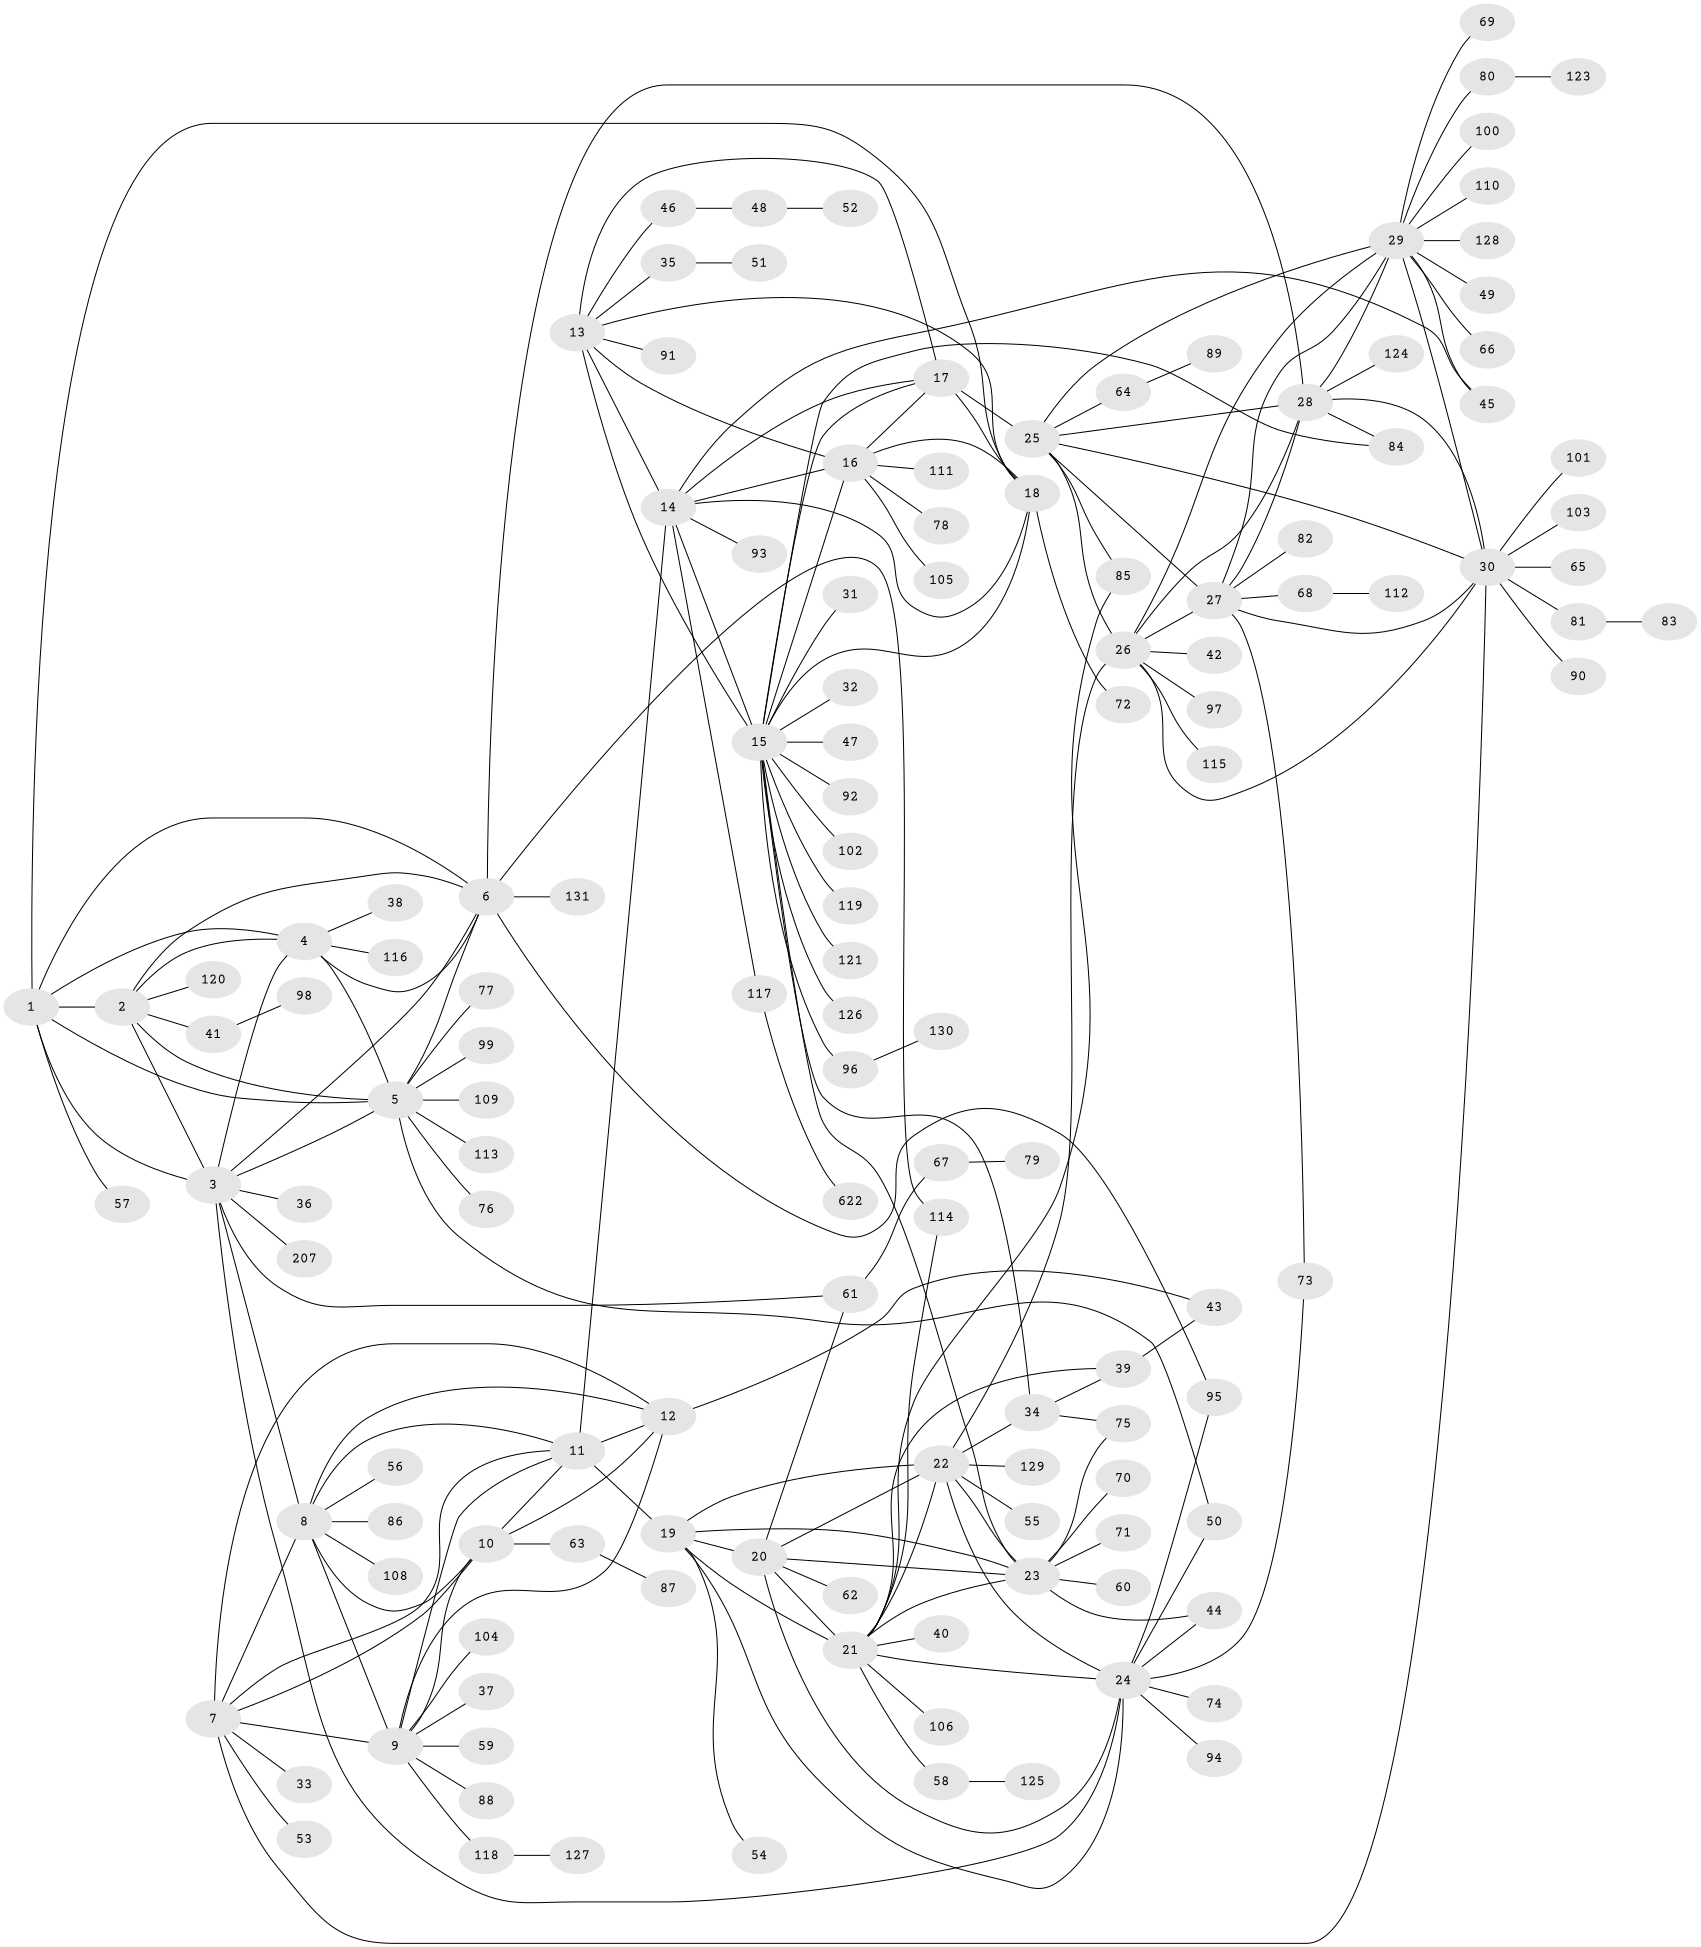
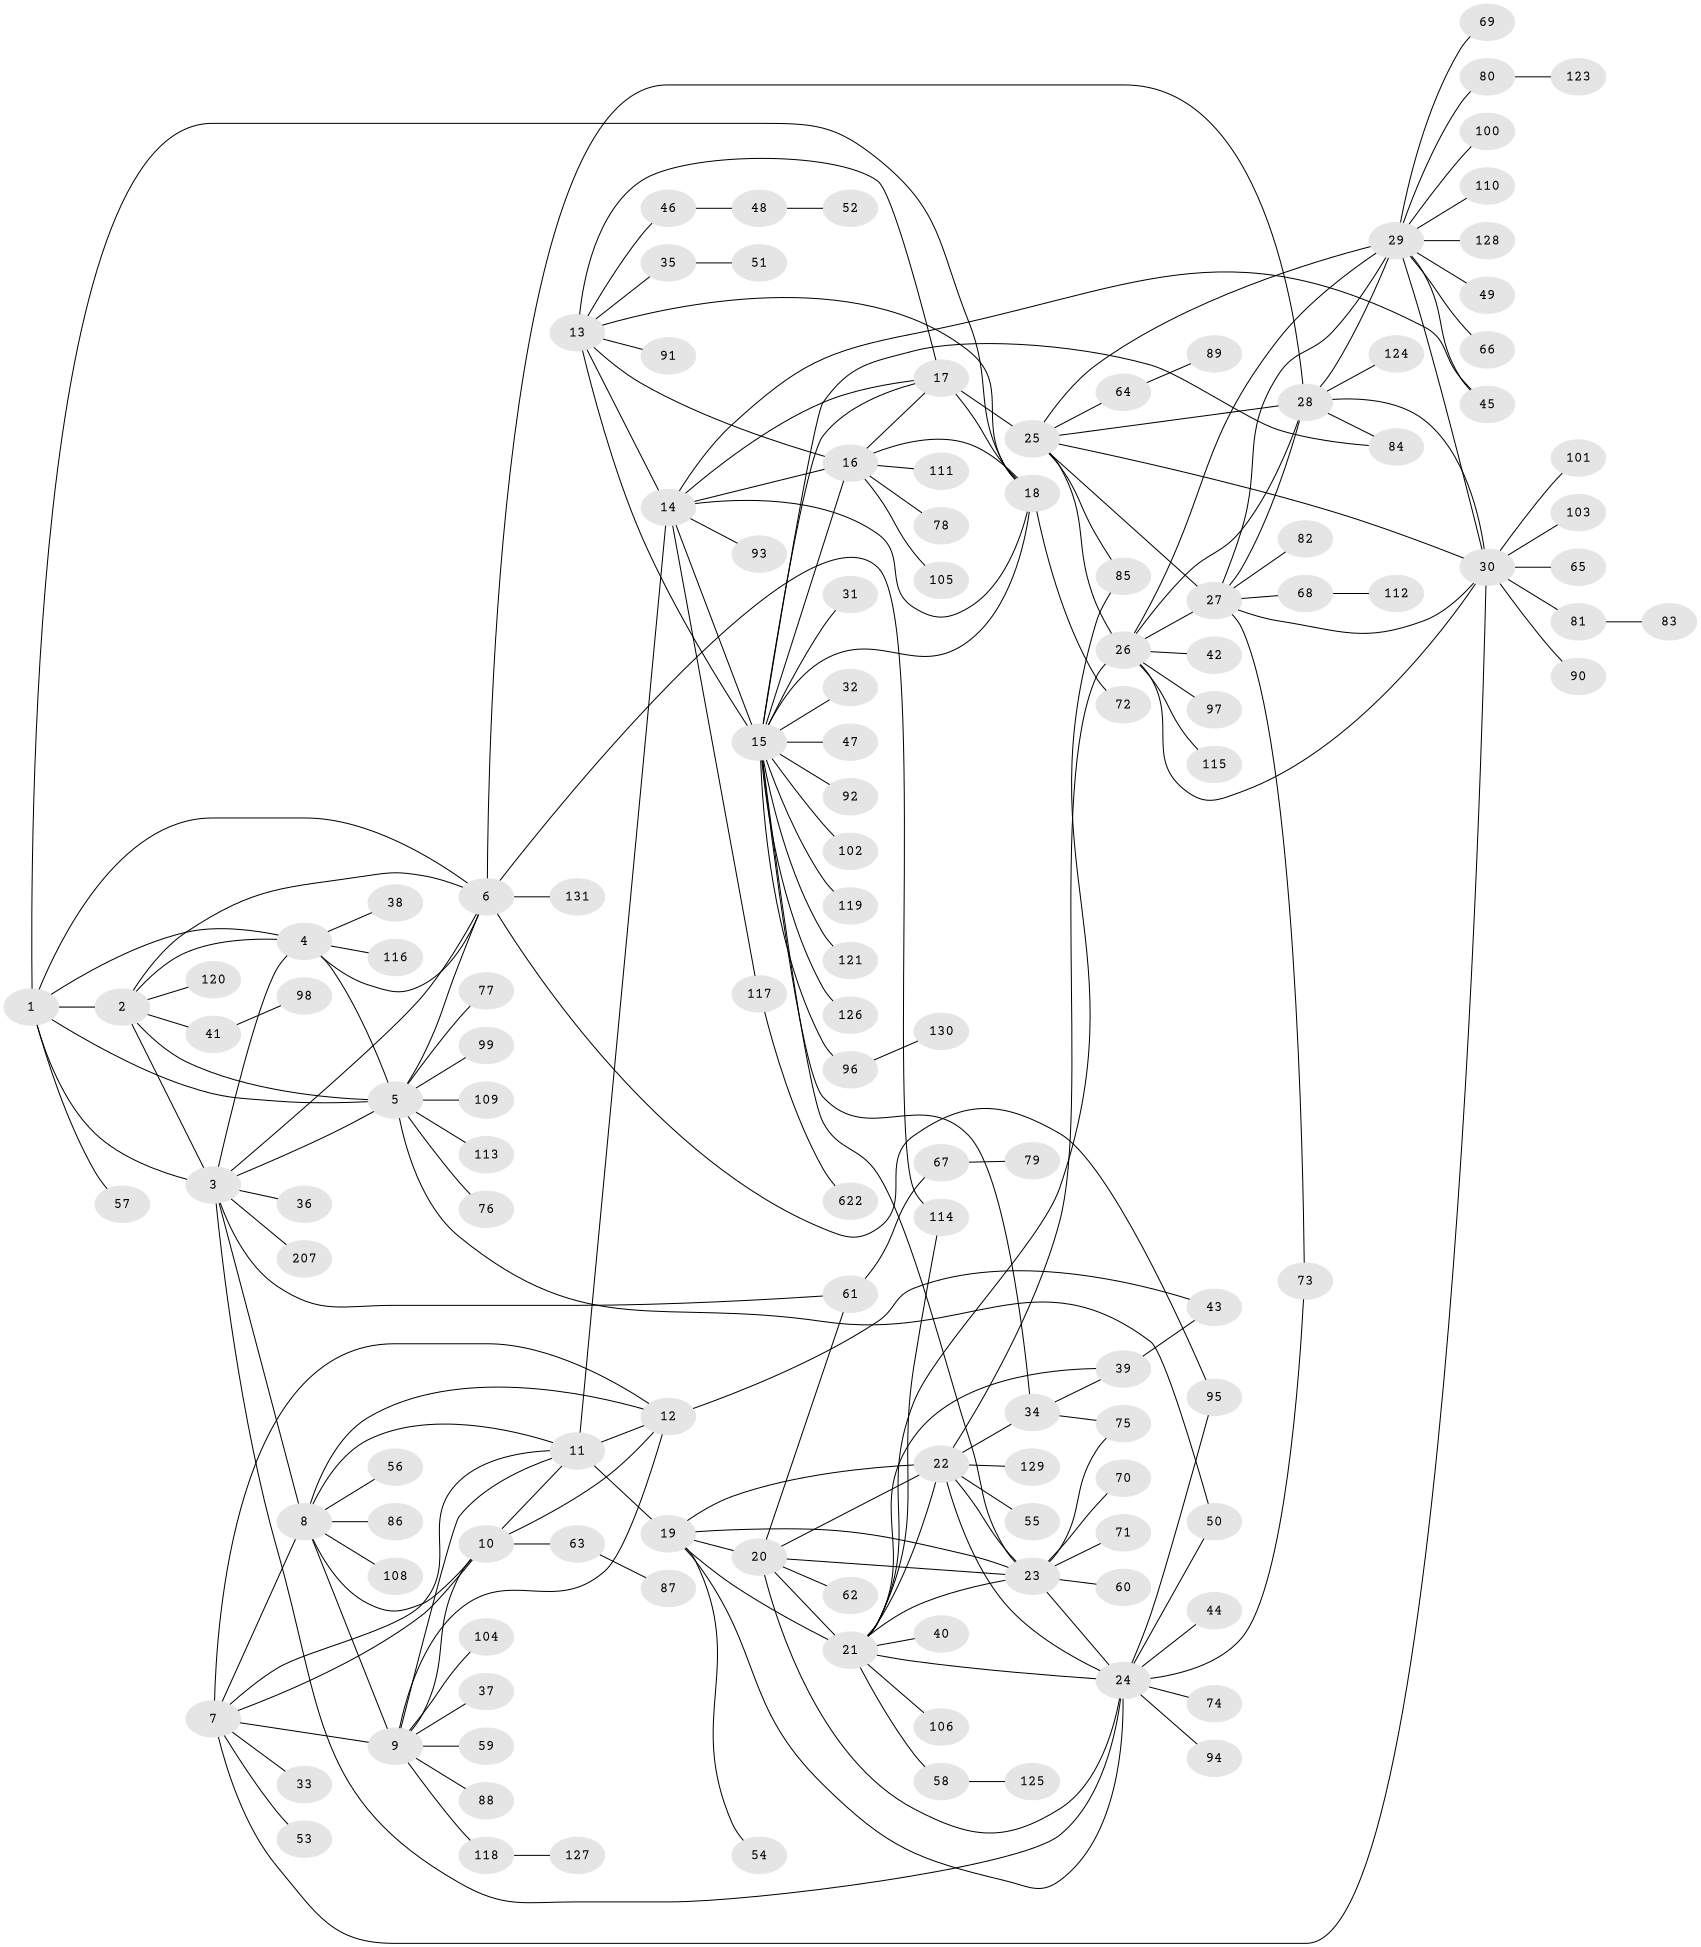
(1116, 1619) -> (1078, 1629)
